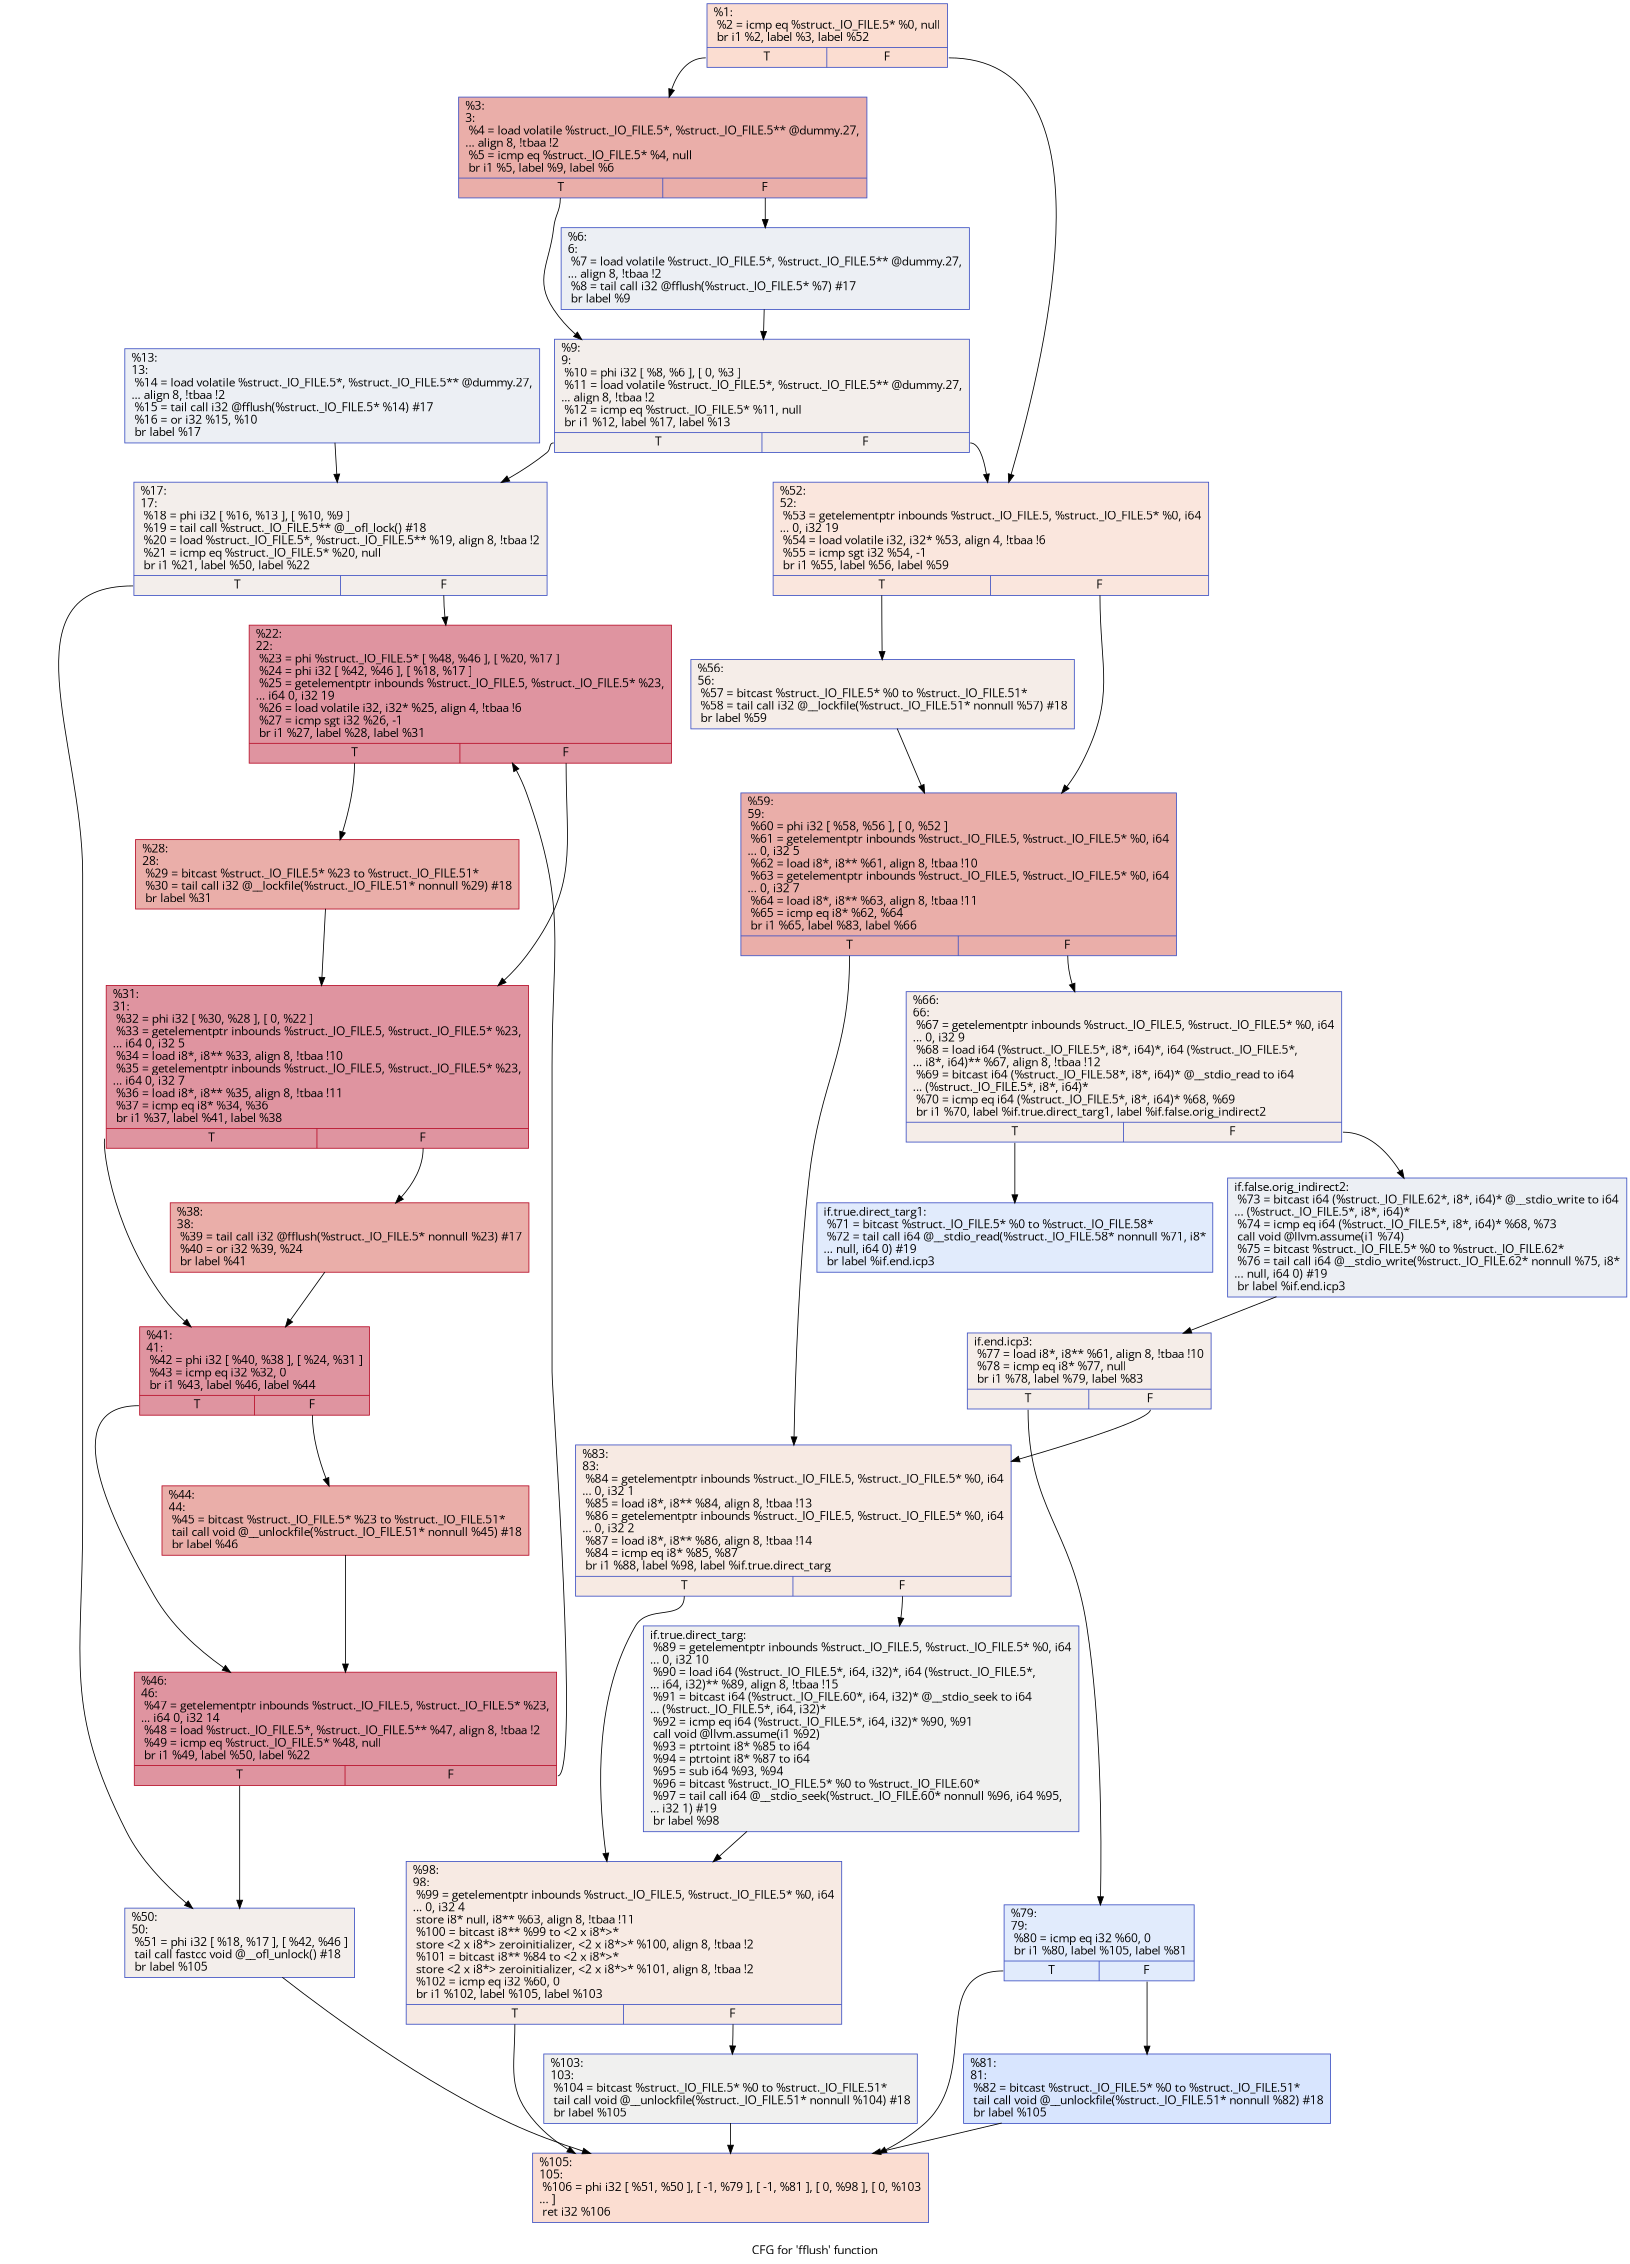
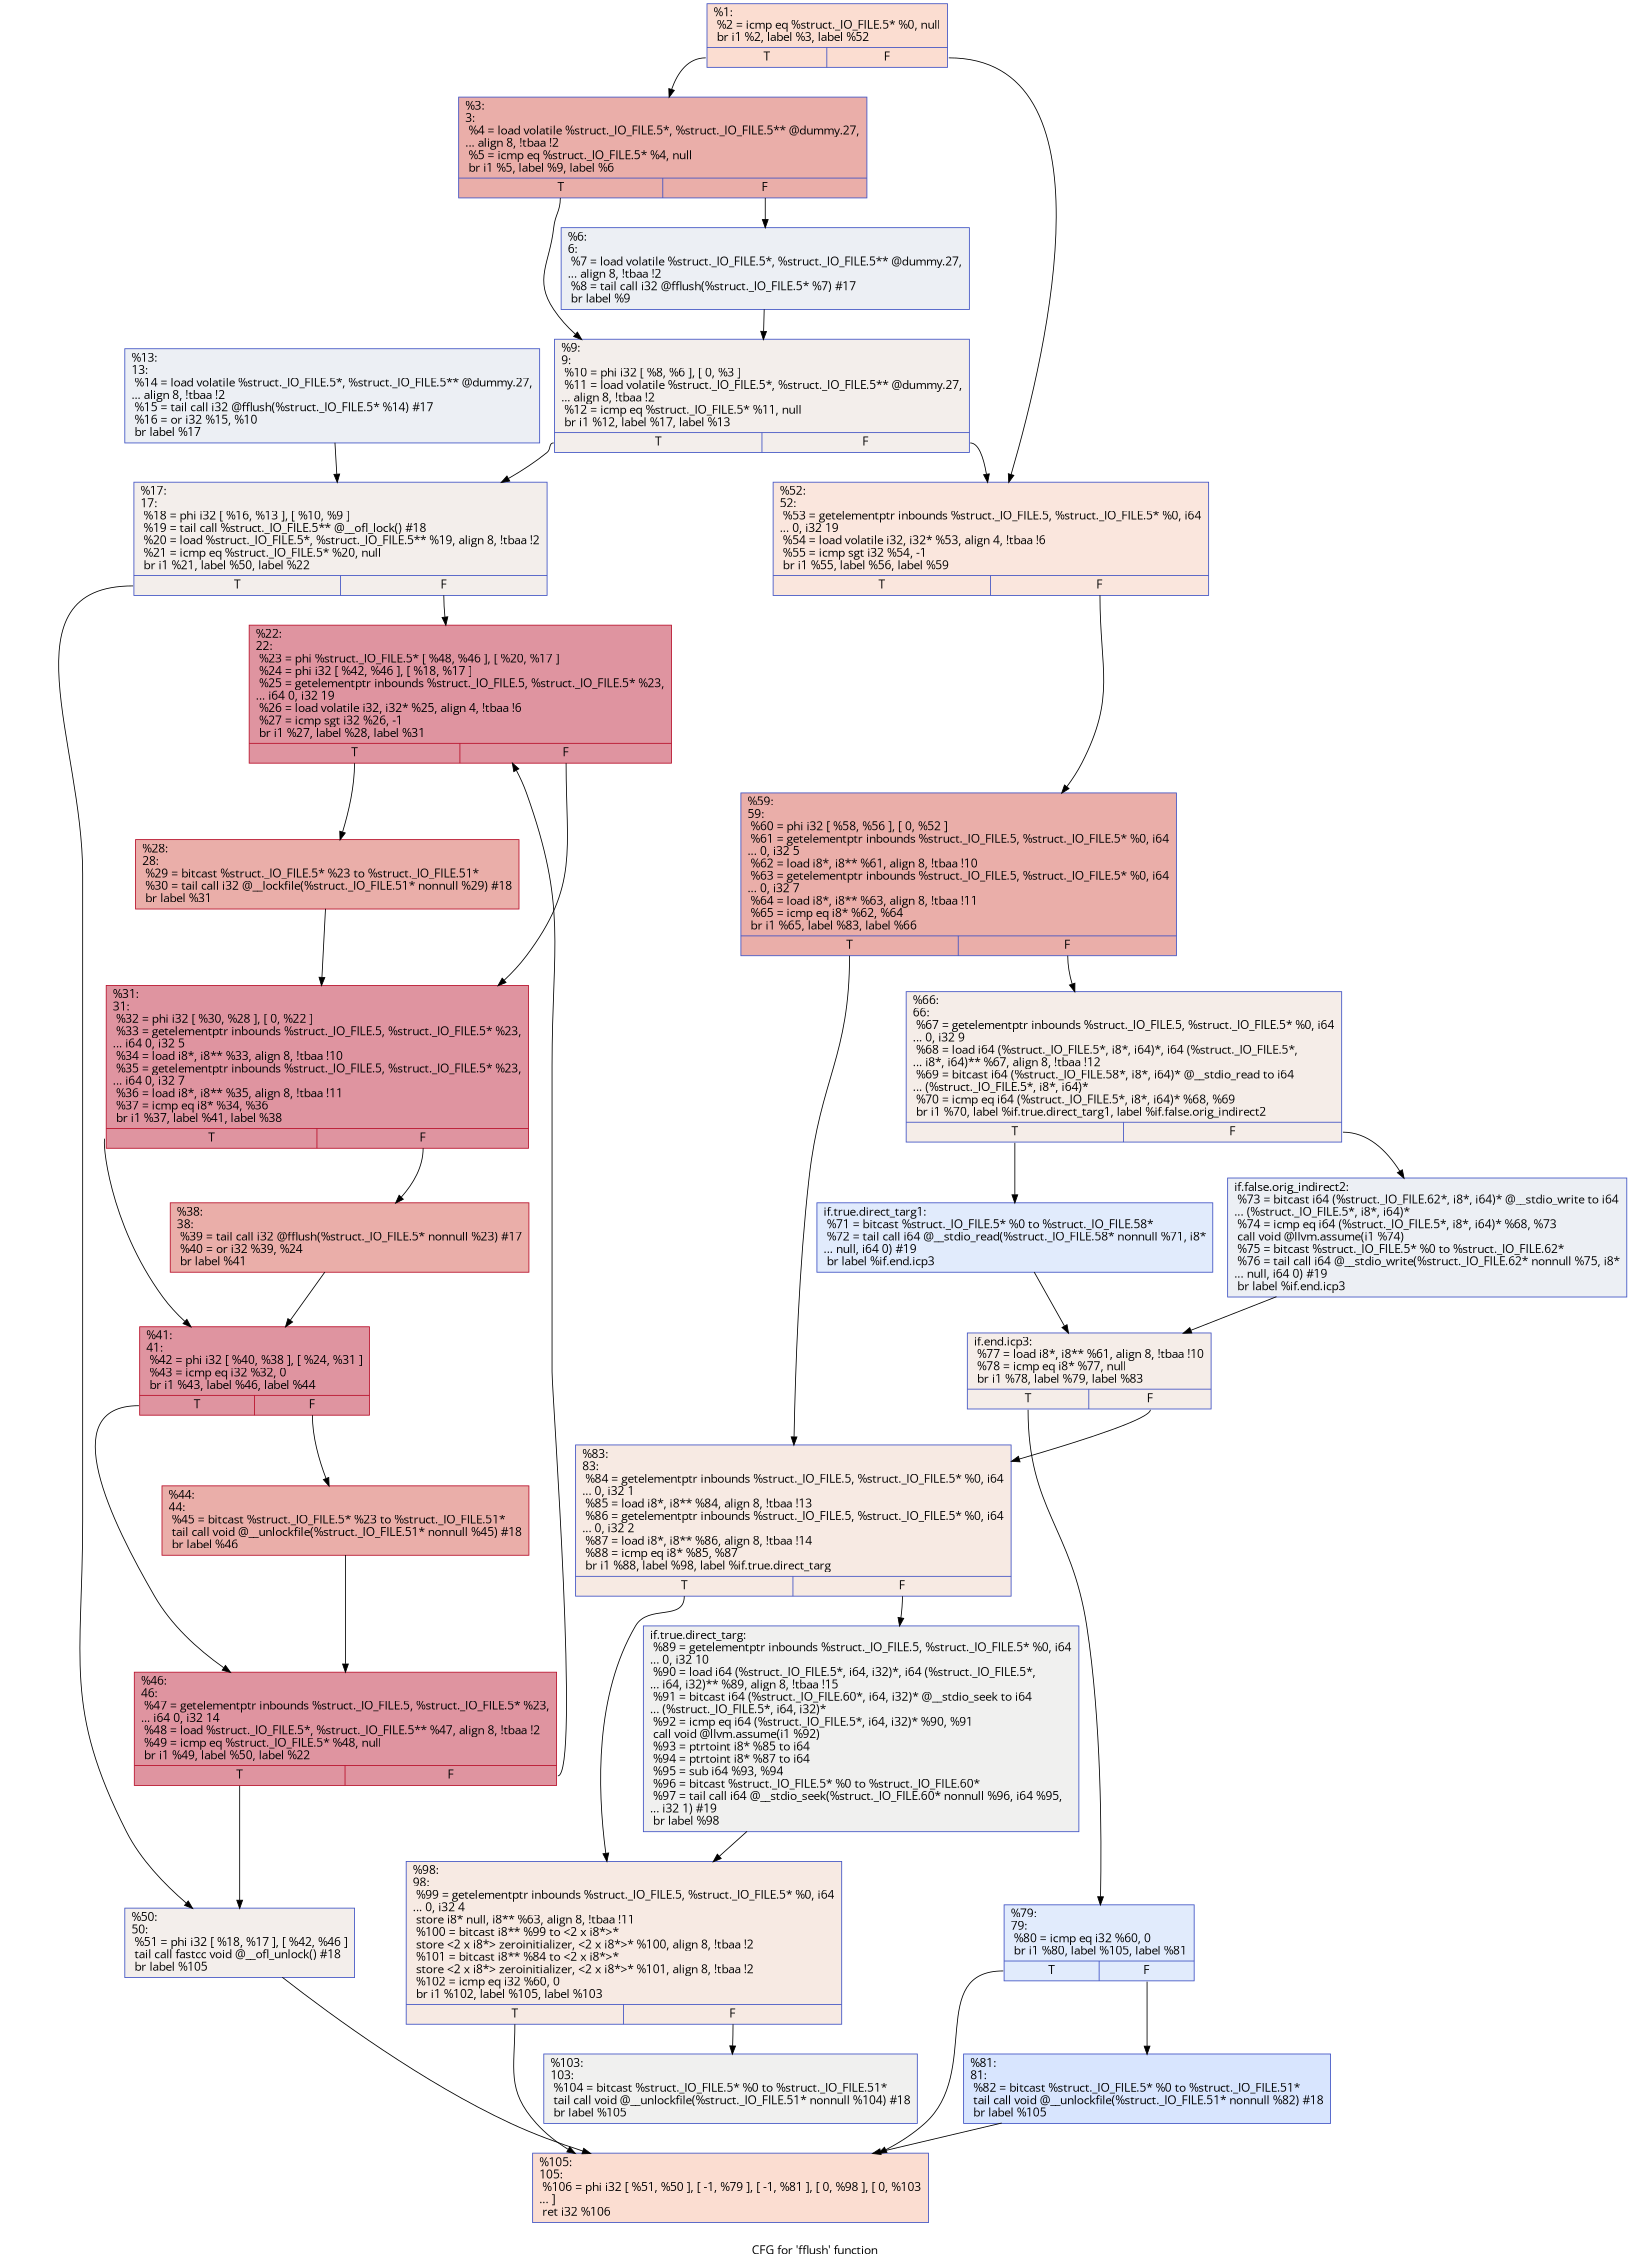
(883, 694) -> none
none -> (1049, 1299)
(660, 1554) -> (660, 1554)
(731, 2134) -> none
